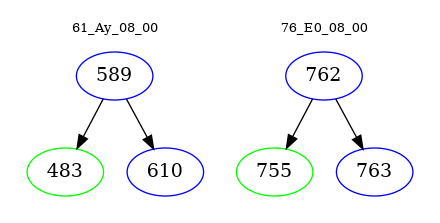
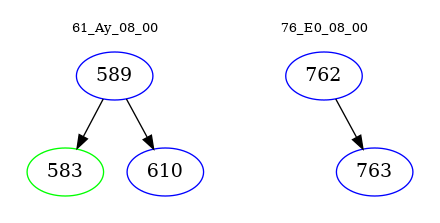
(65, 172) -> (65, 172)
(275, 172) -> none
